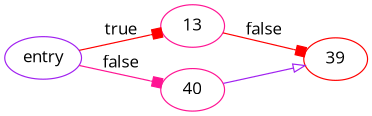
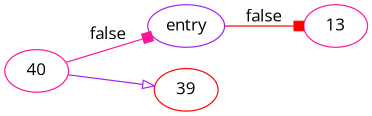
(121, 30) -> (264, 17)
(258, 41) -> none
(115, 73) -> (103, 51)
